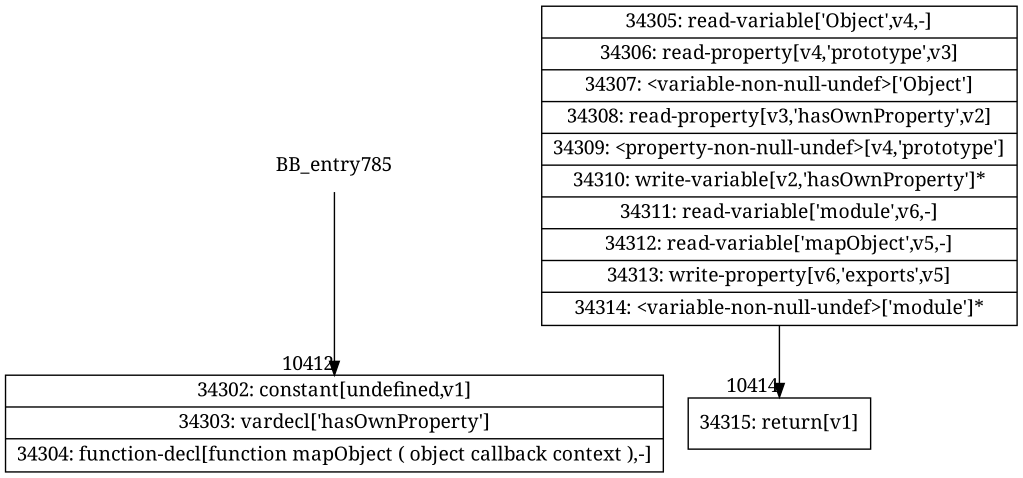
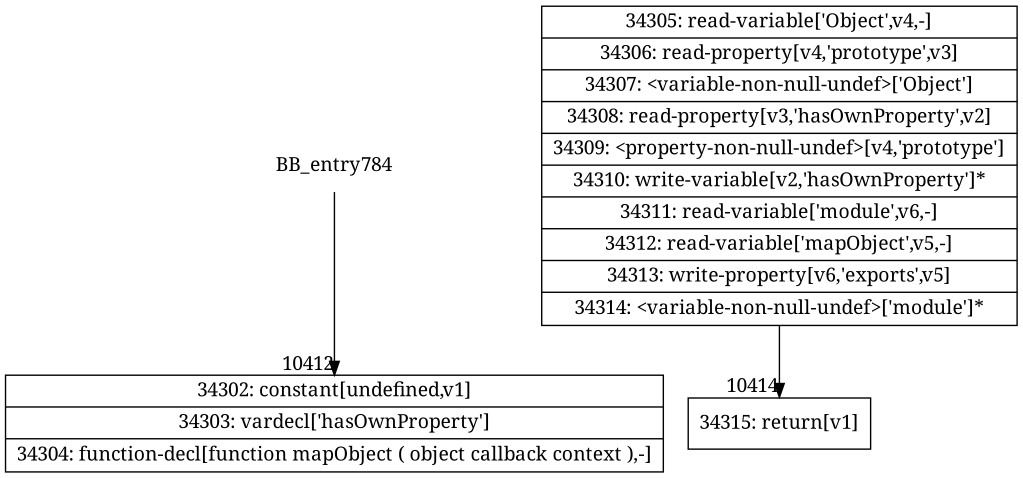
(334, 166) -> (334, 166)
